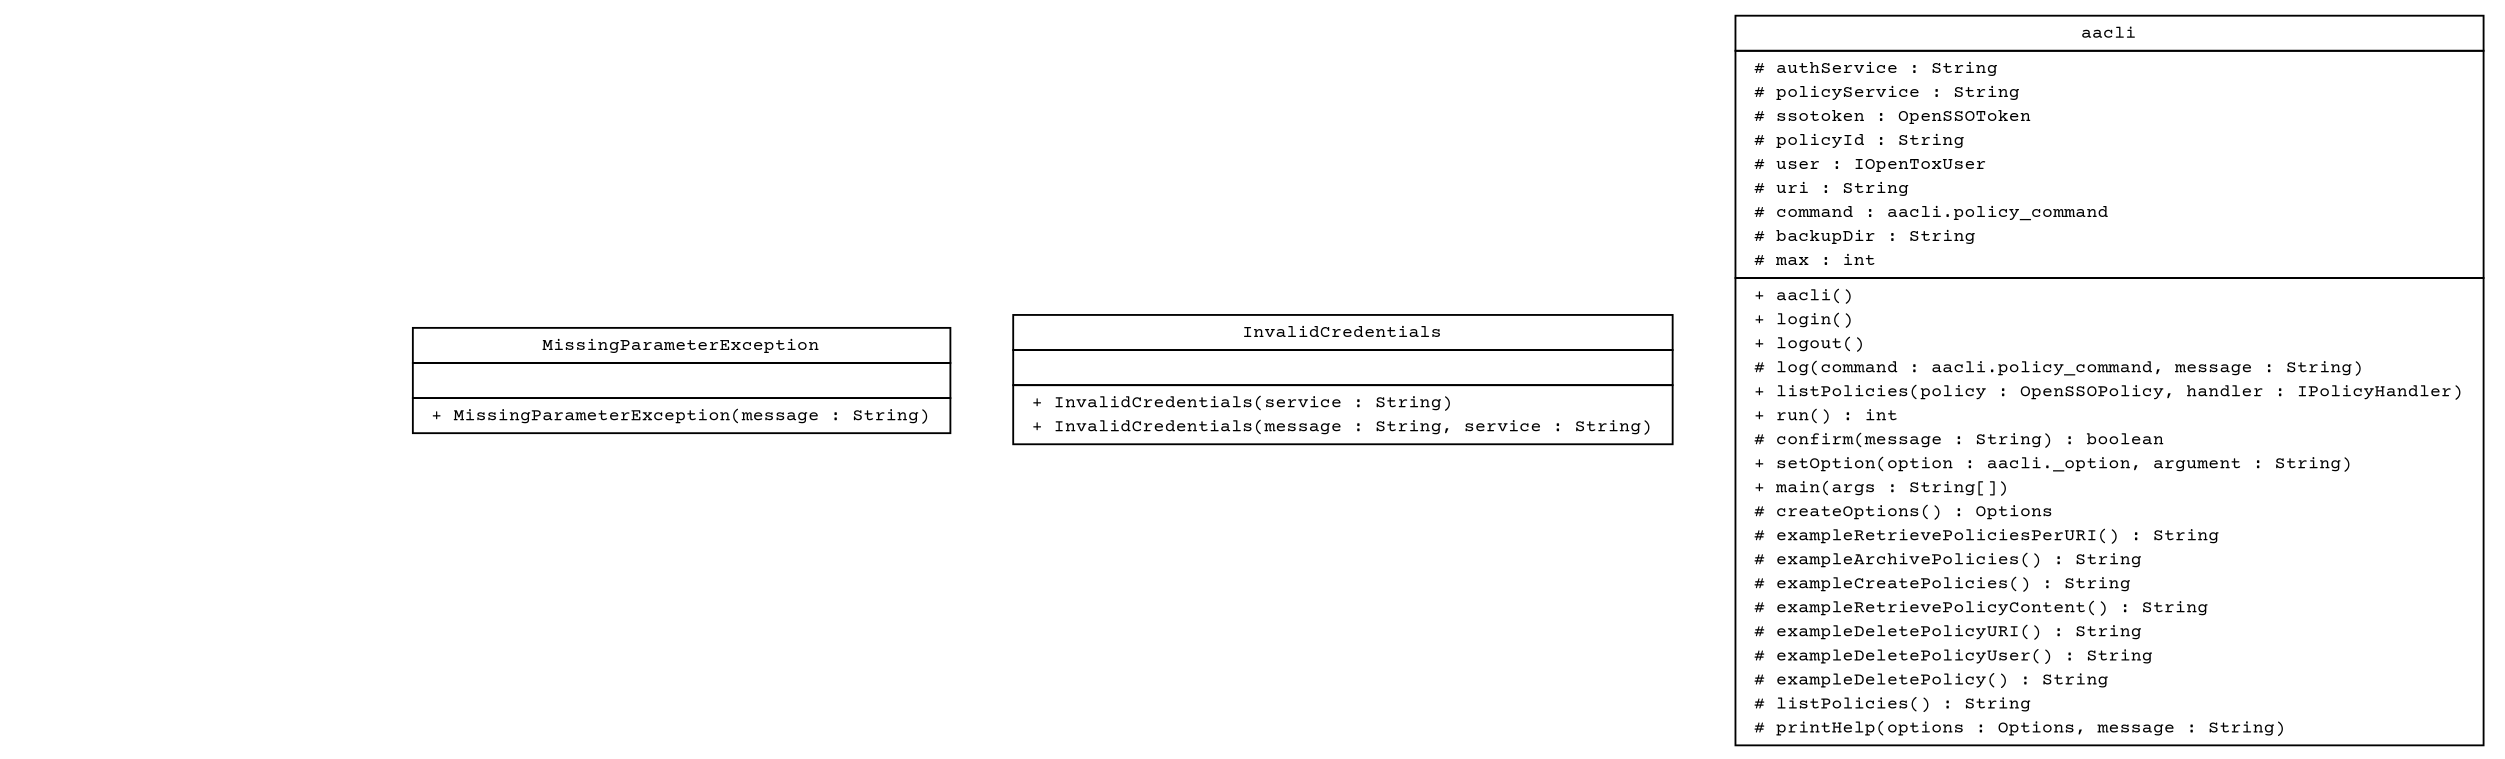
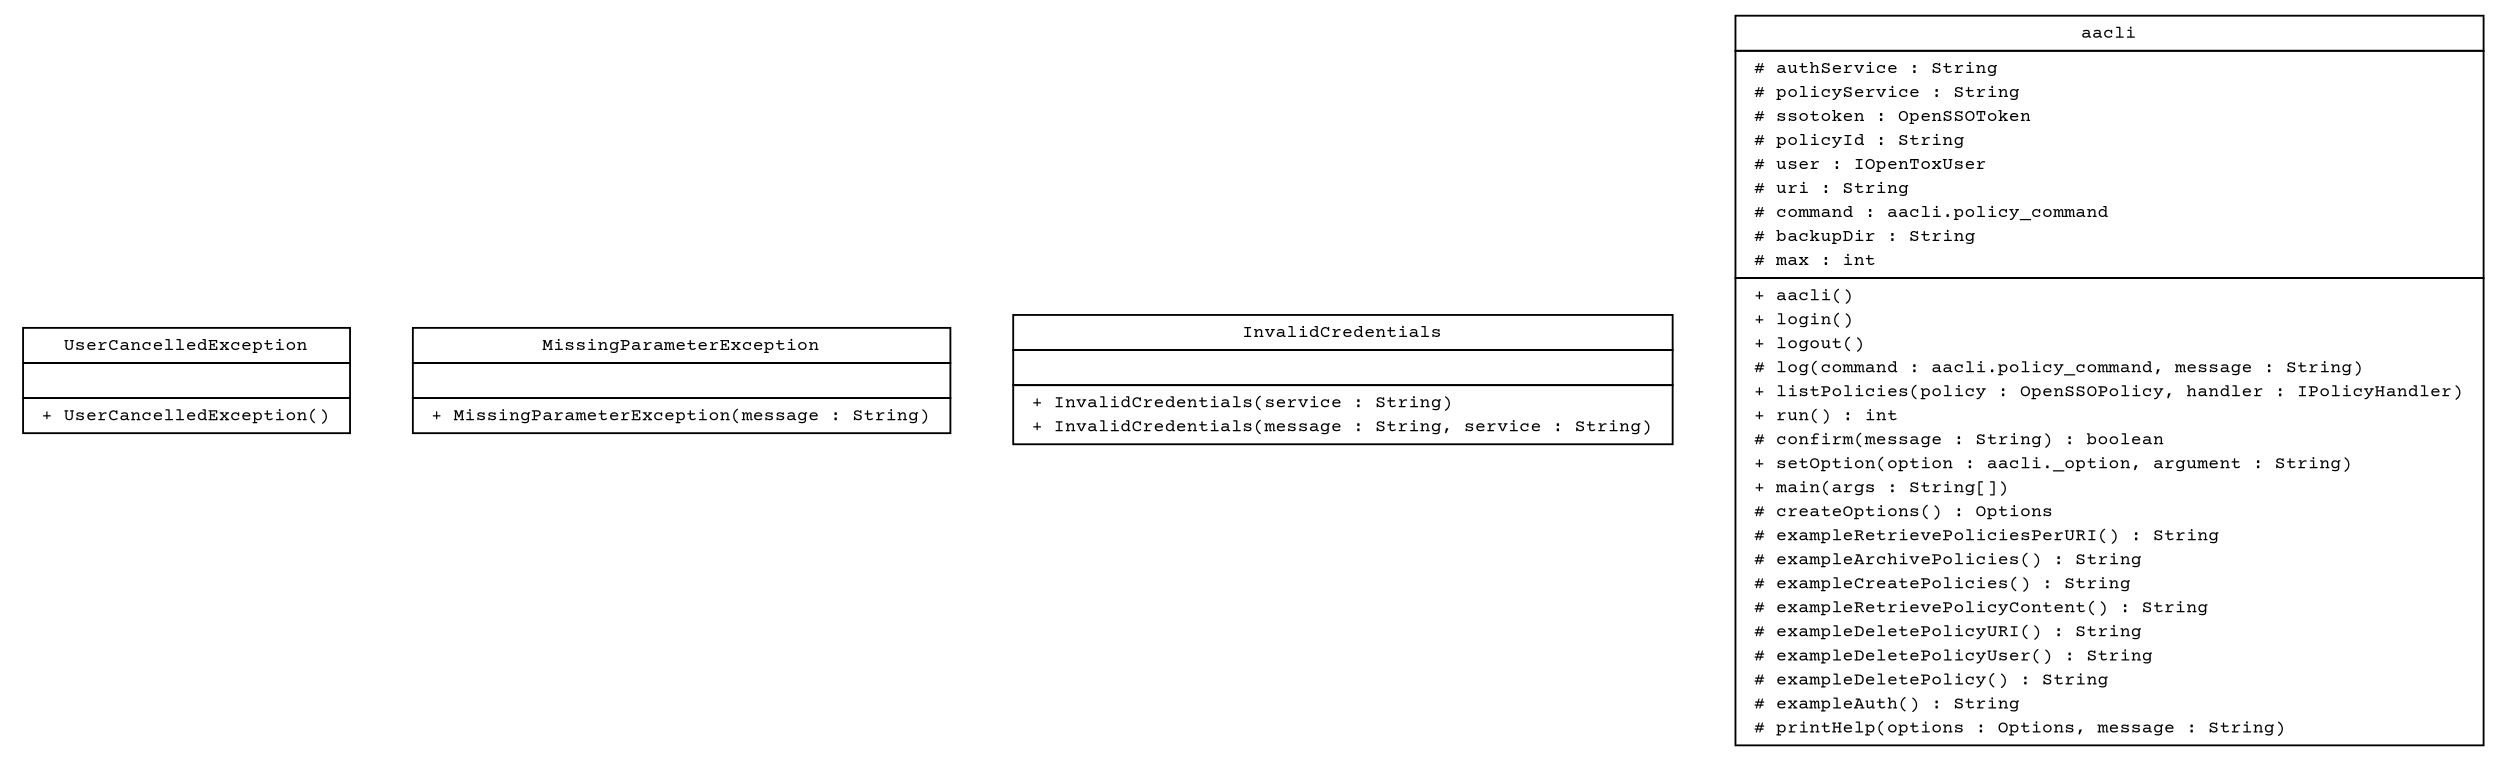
none -> (186, 380)
(1893, 703) -> (1888, 703)
